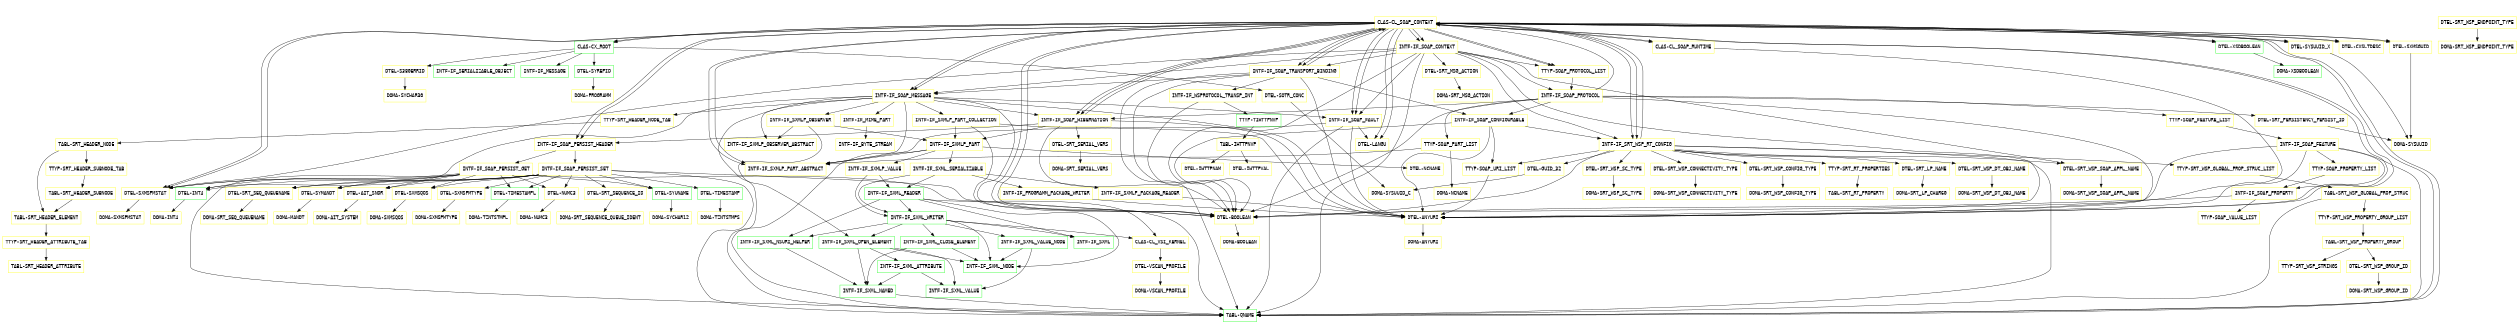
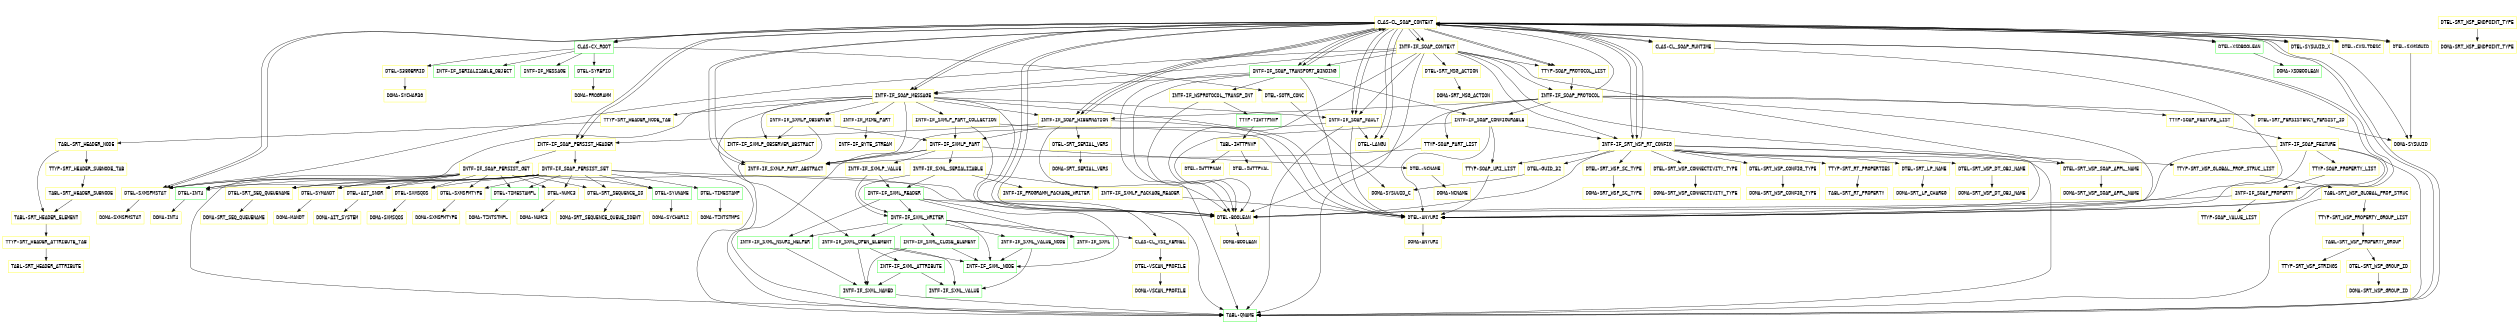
(1295, 72) -> (1295, 72)
(1451, 167) -> (1437, 180)
none -> (480, 180)
none -> (554, 181)
(1247, 210) -> none
